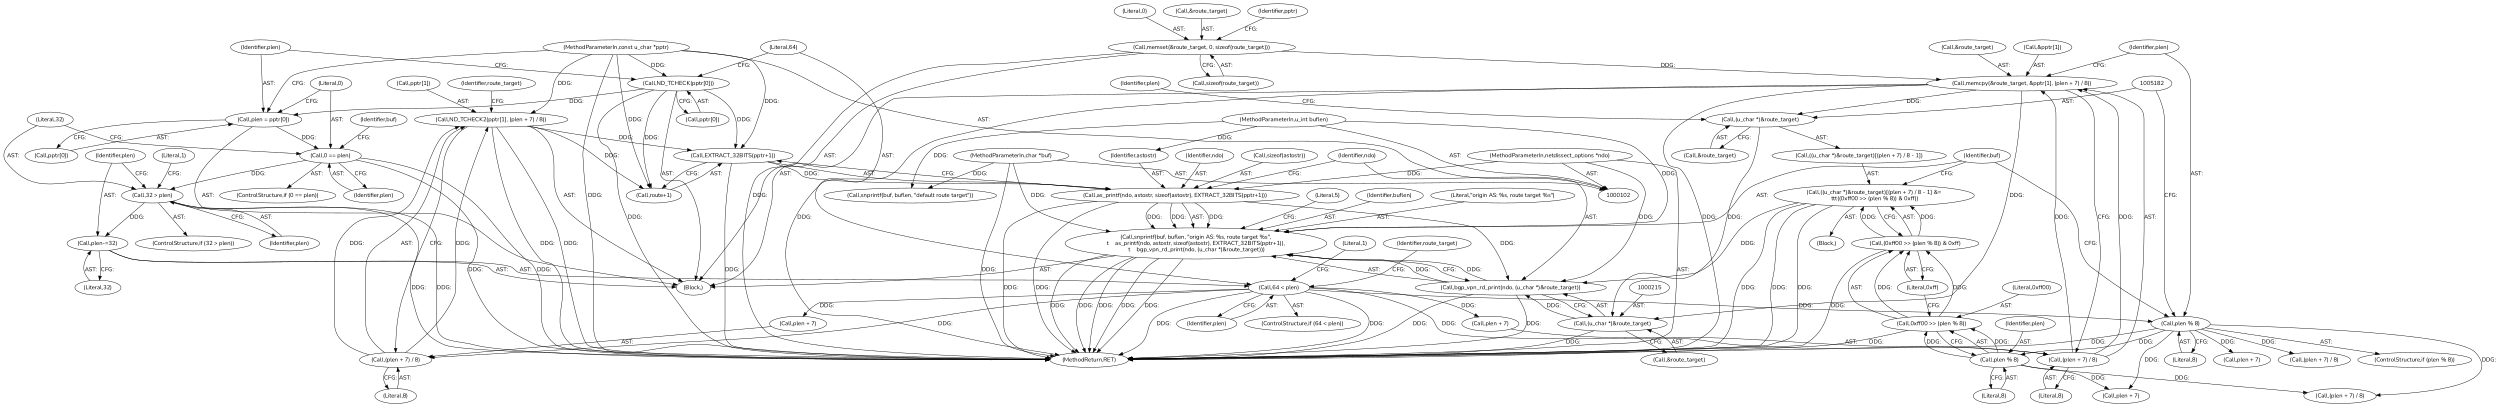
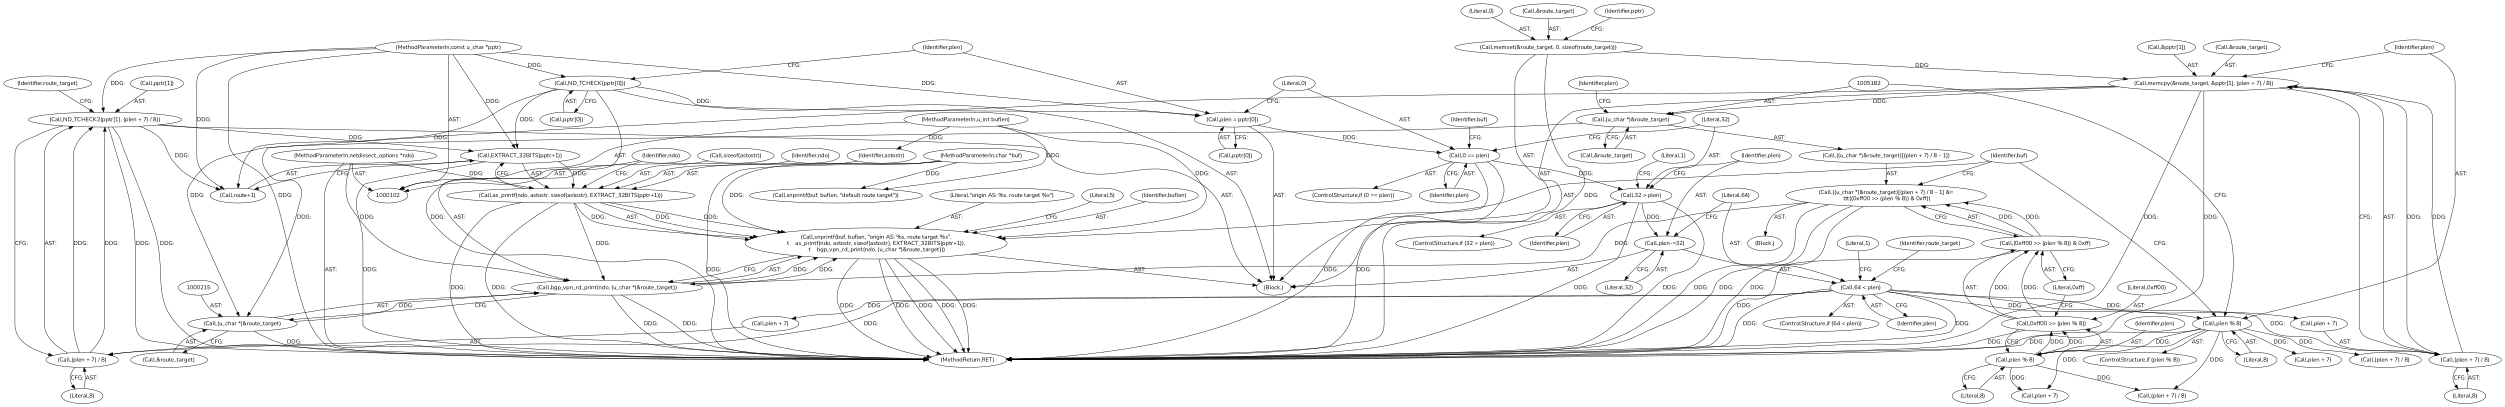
(735, 64) -> (1701, 217)
(299, 83) -> (930, 83)
(1226, 83) -> none
